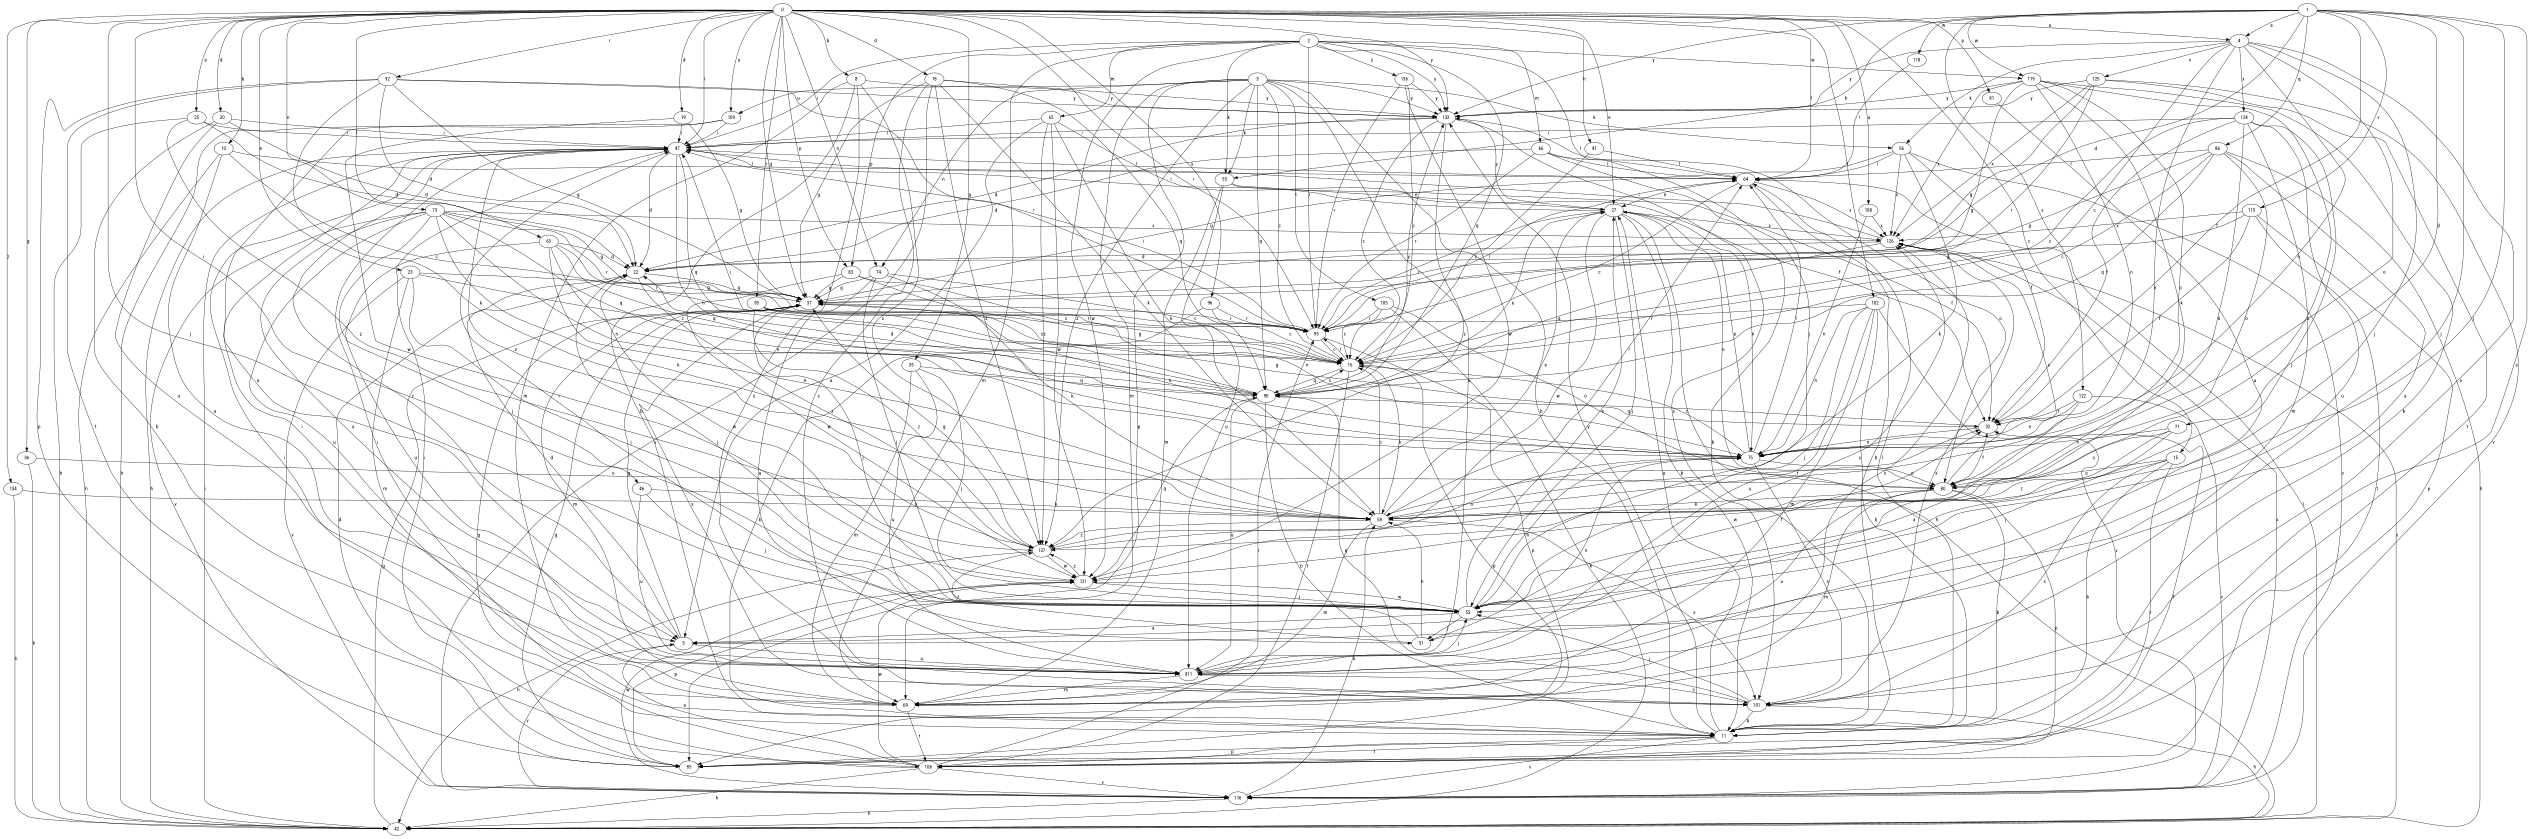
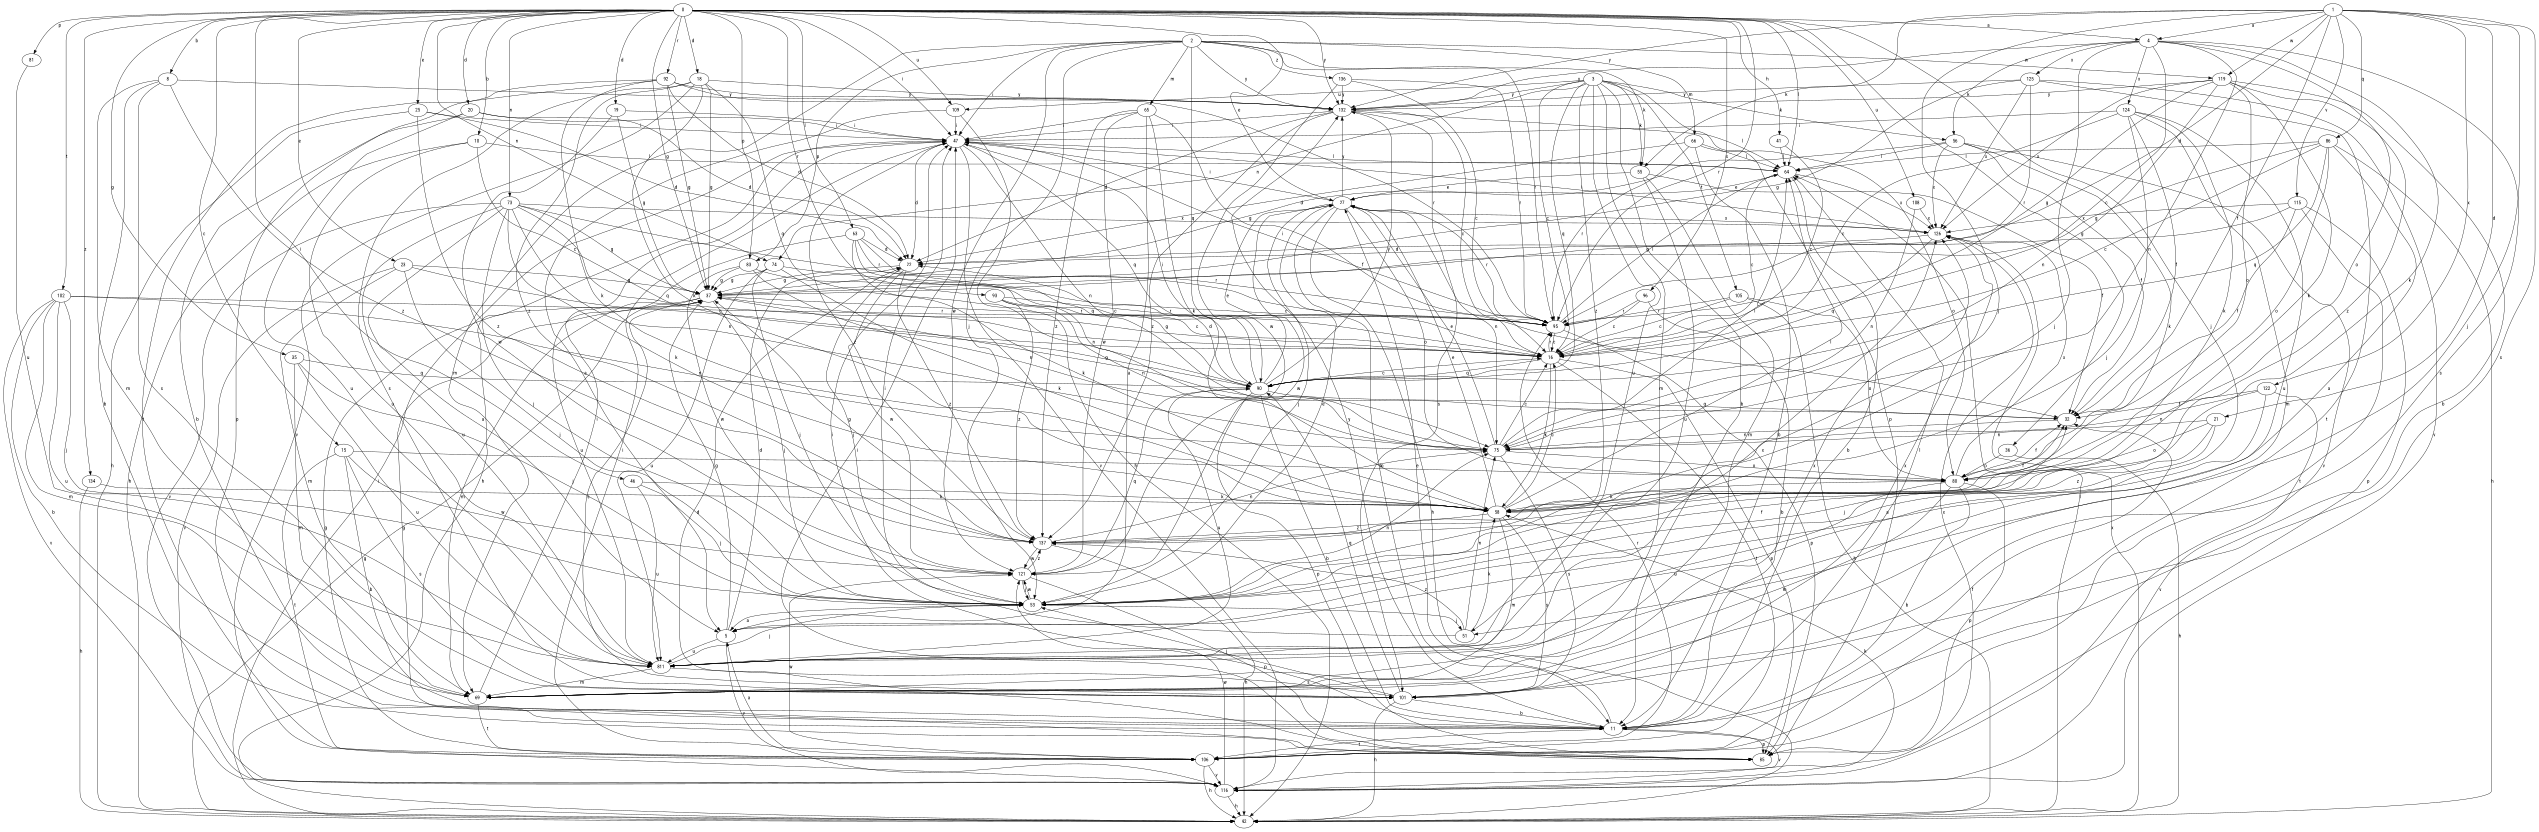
(1917, 60) -> none
(312, 335) -> (1112, 483)
none -> (1378, 701)
